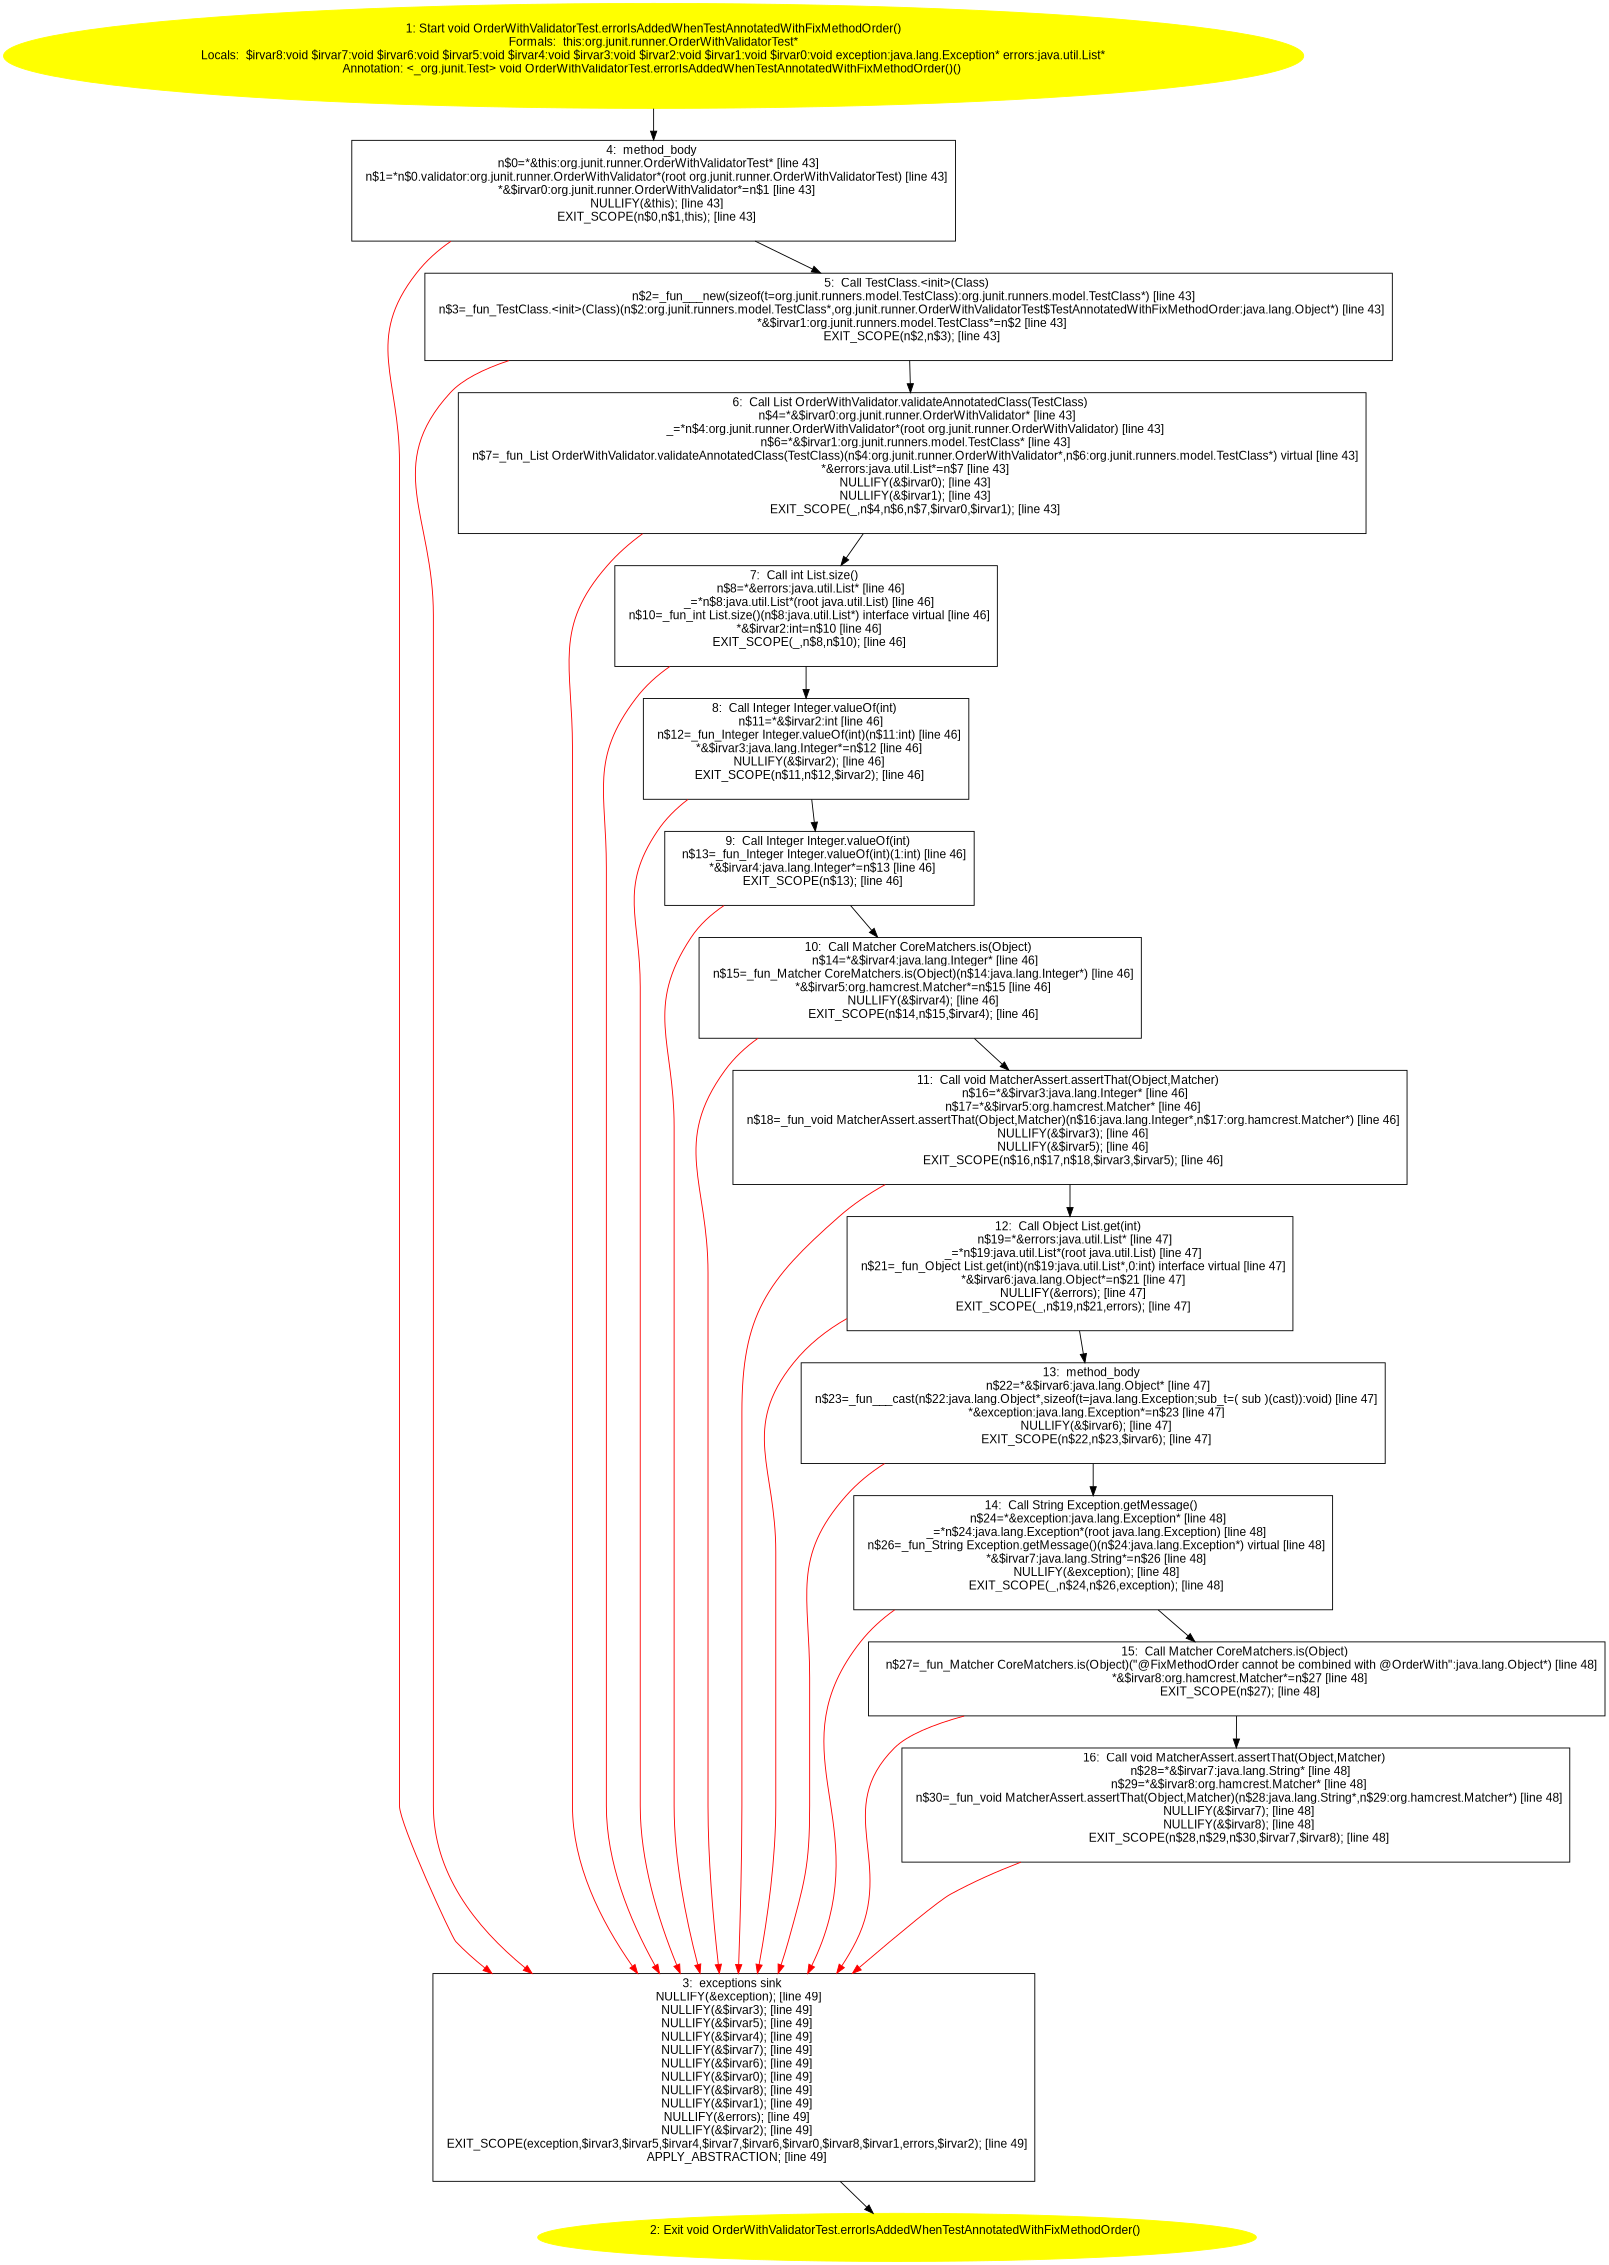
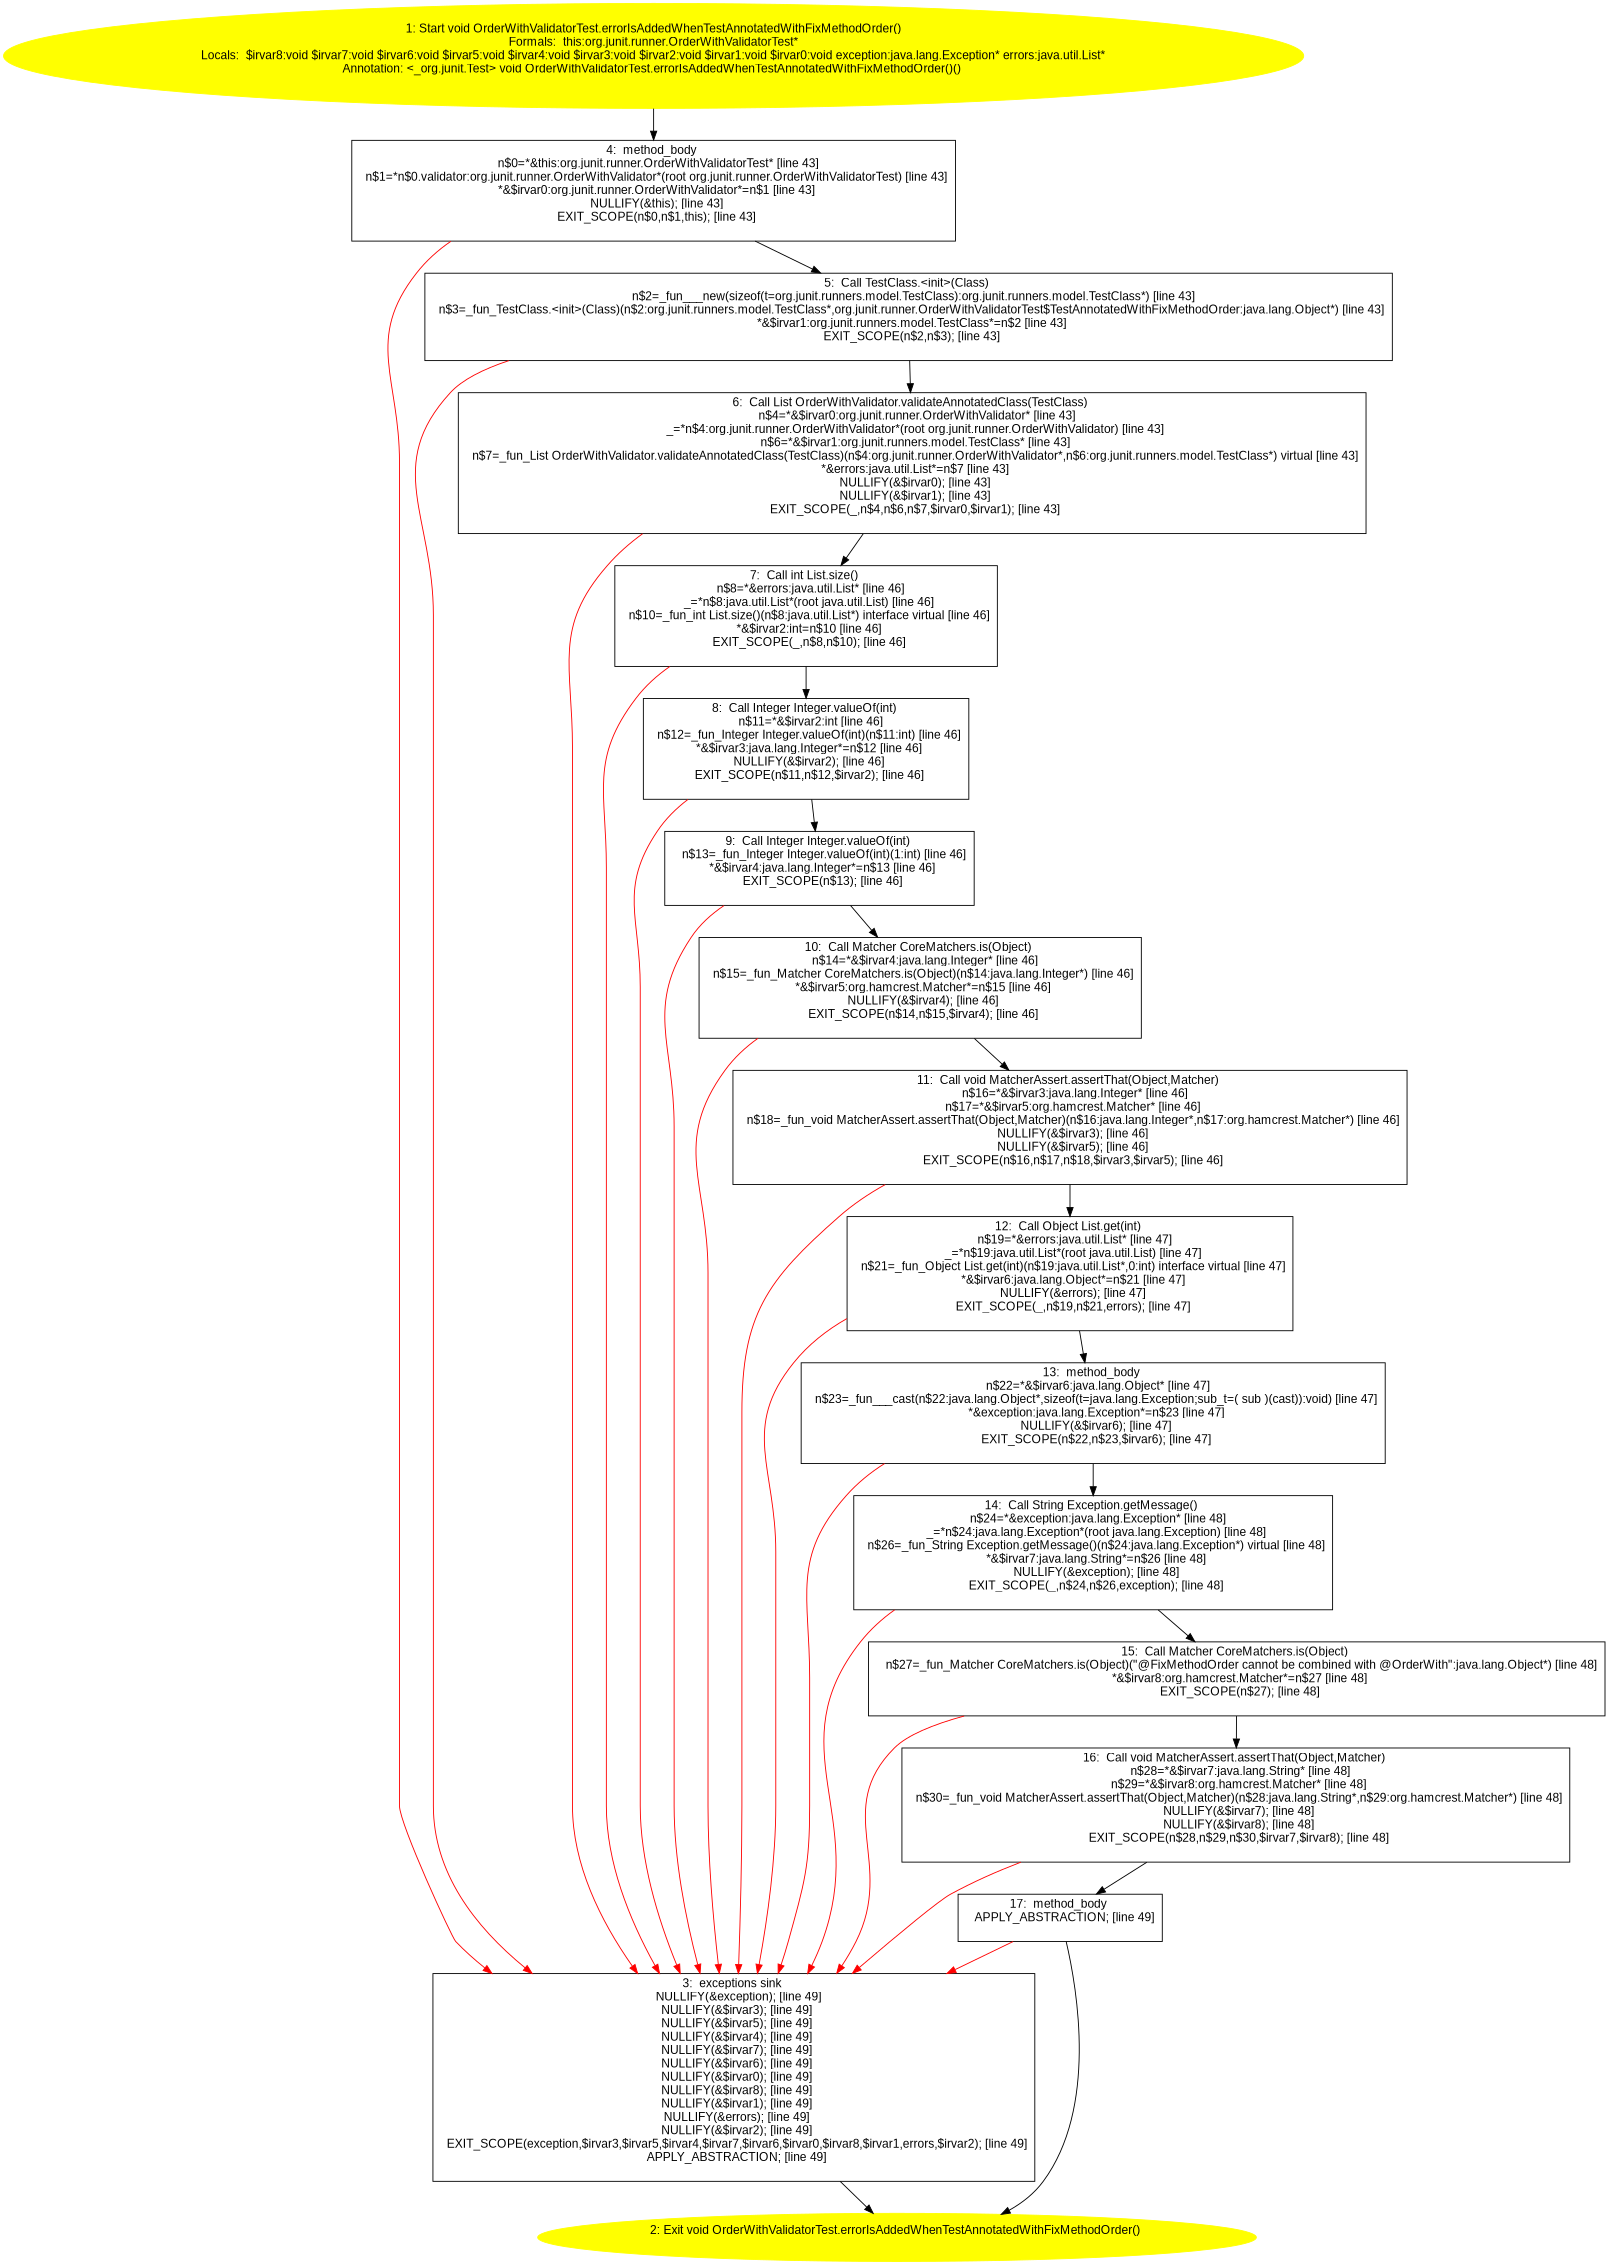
none -> (1060, 1918)
